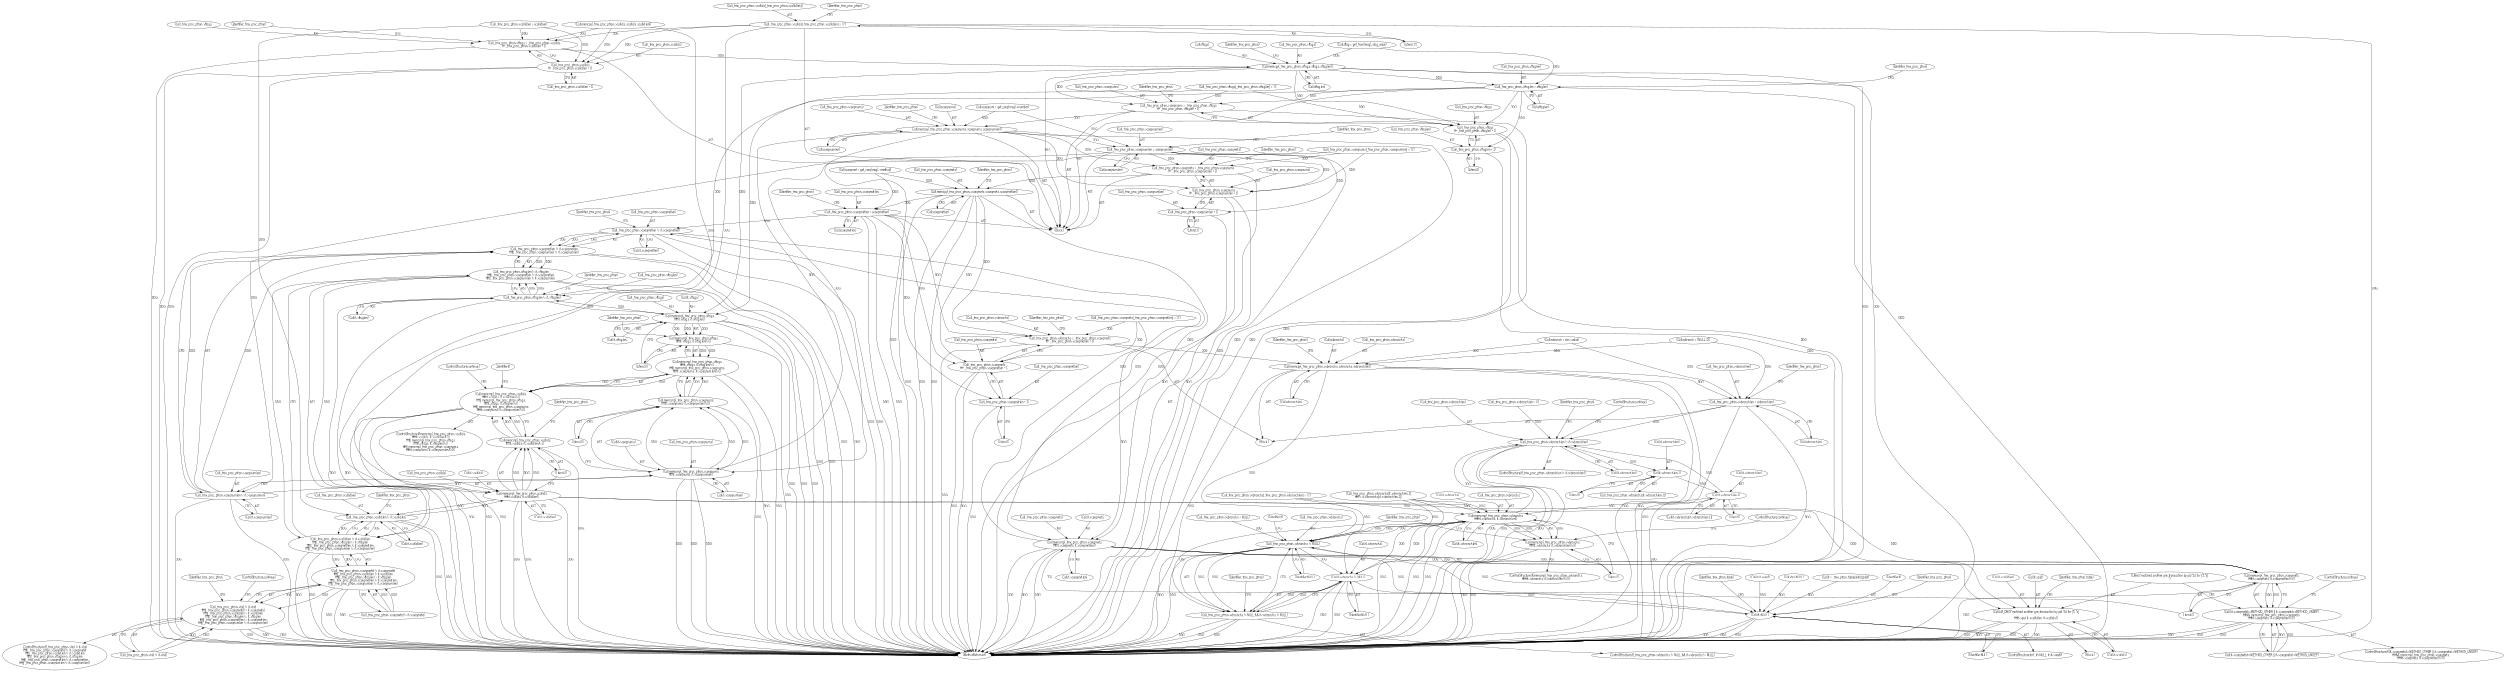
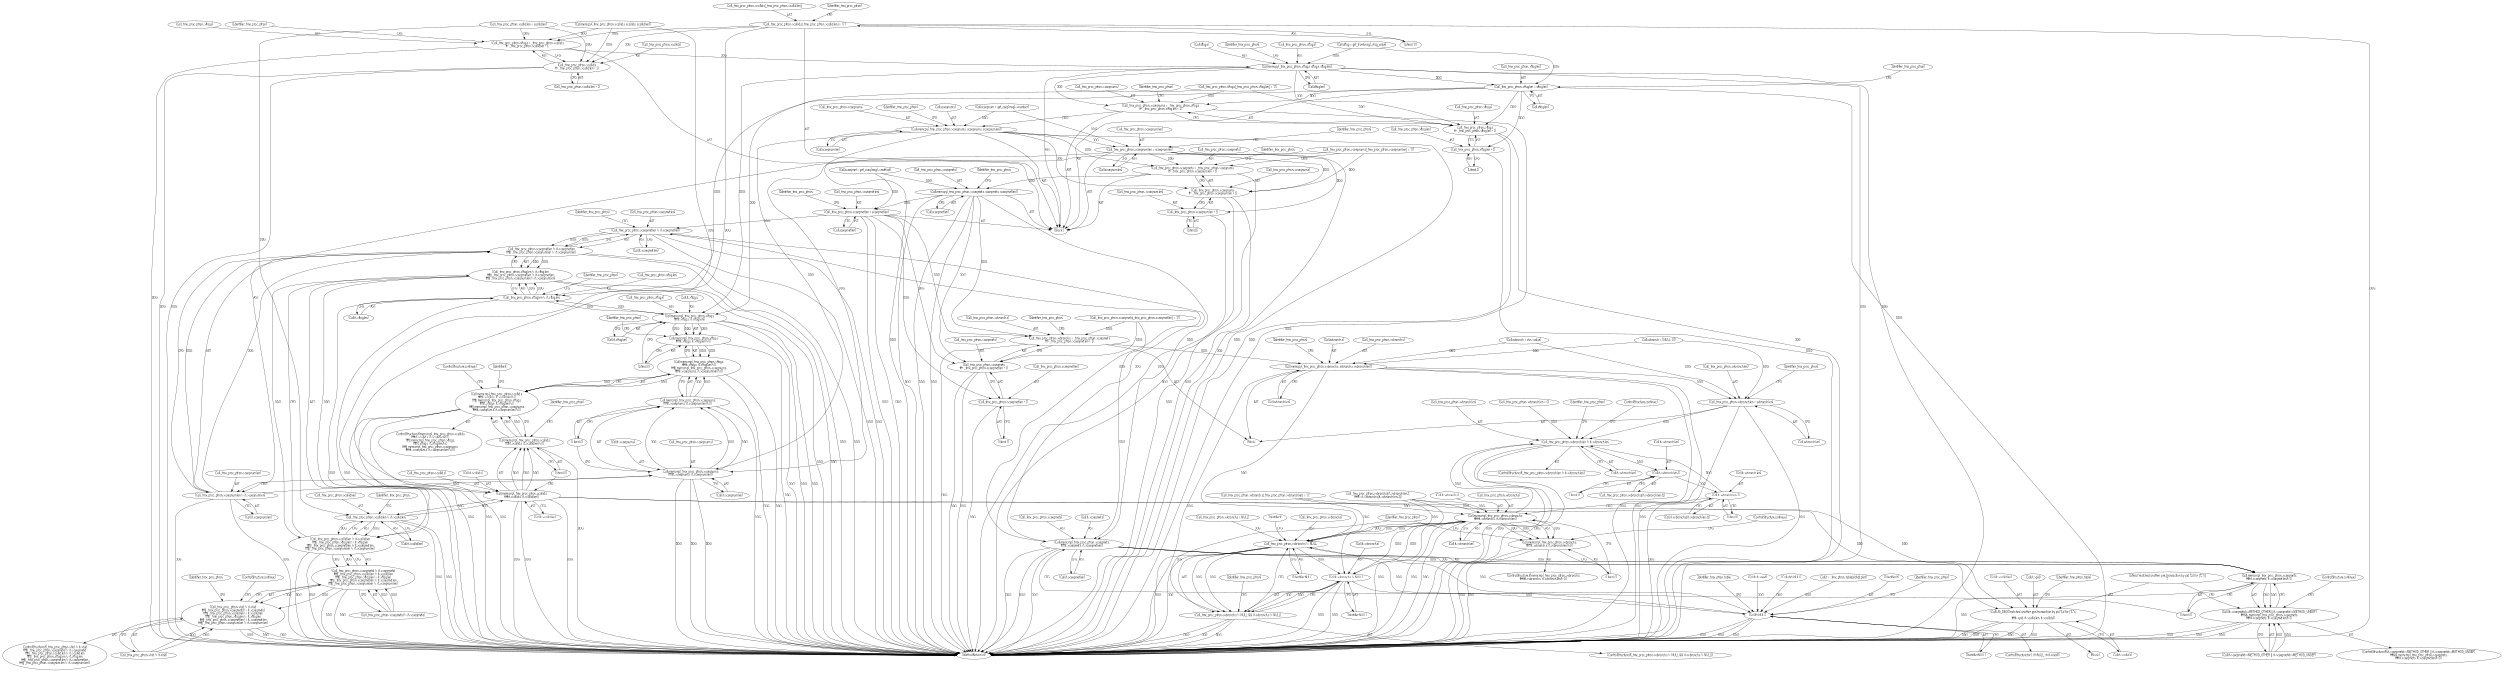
(255, 298) -> (257, 298)
(1171, 402) -> (1170, 402)
